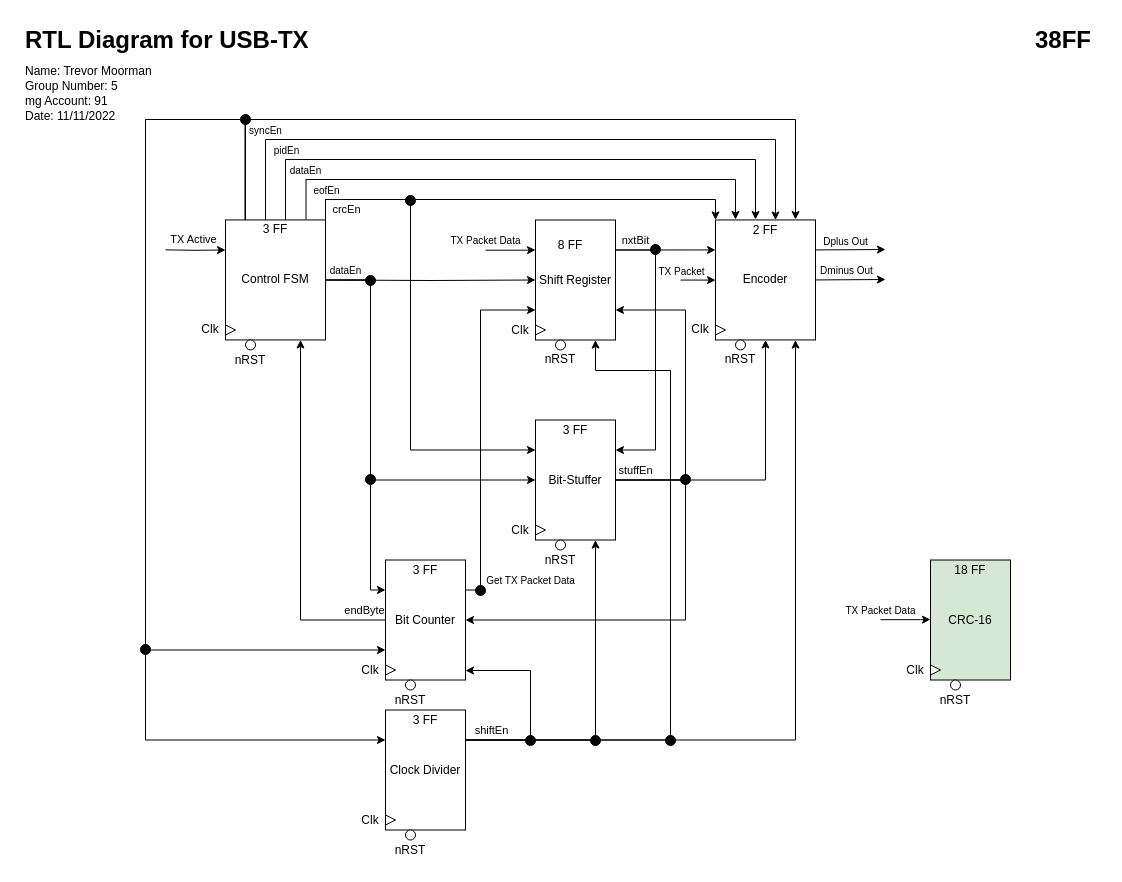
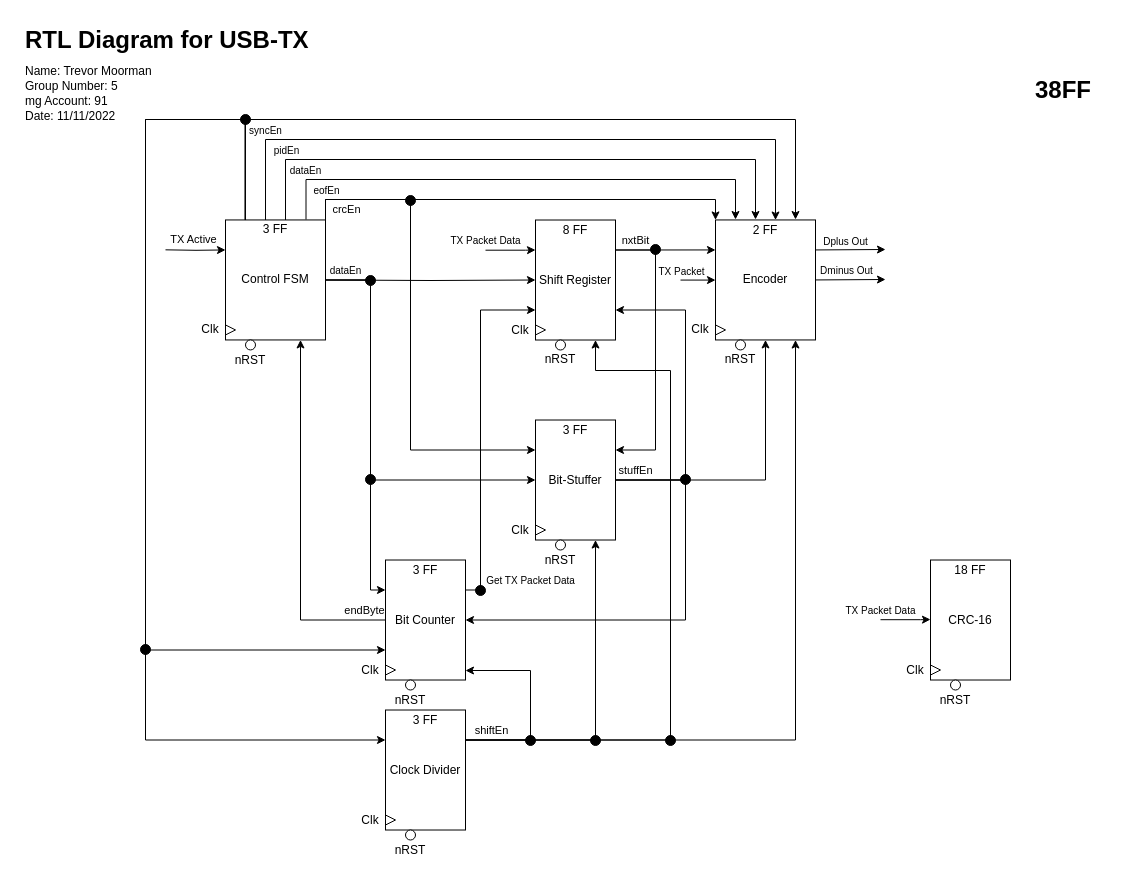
(1066, 36) -> (1066, 86)
(571, 245) -> (576, 230)
(971, 620) -> (971, 620)
